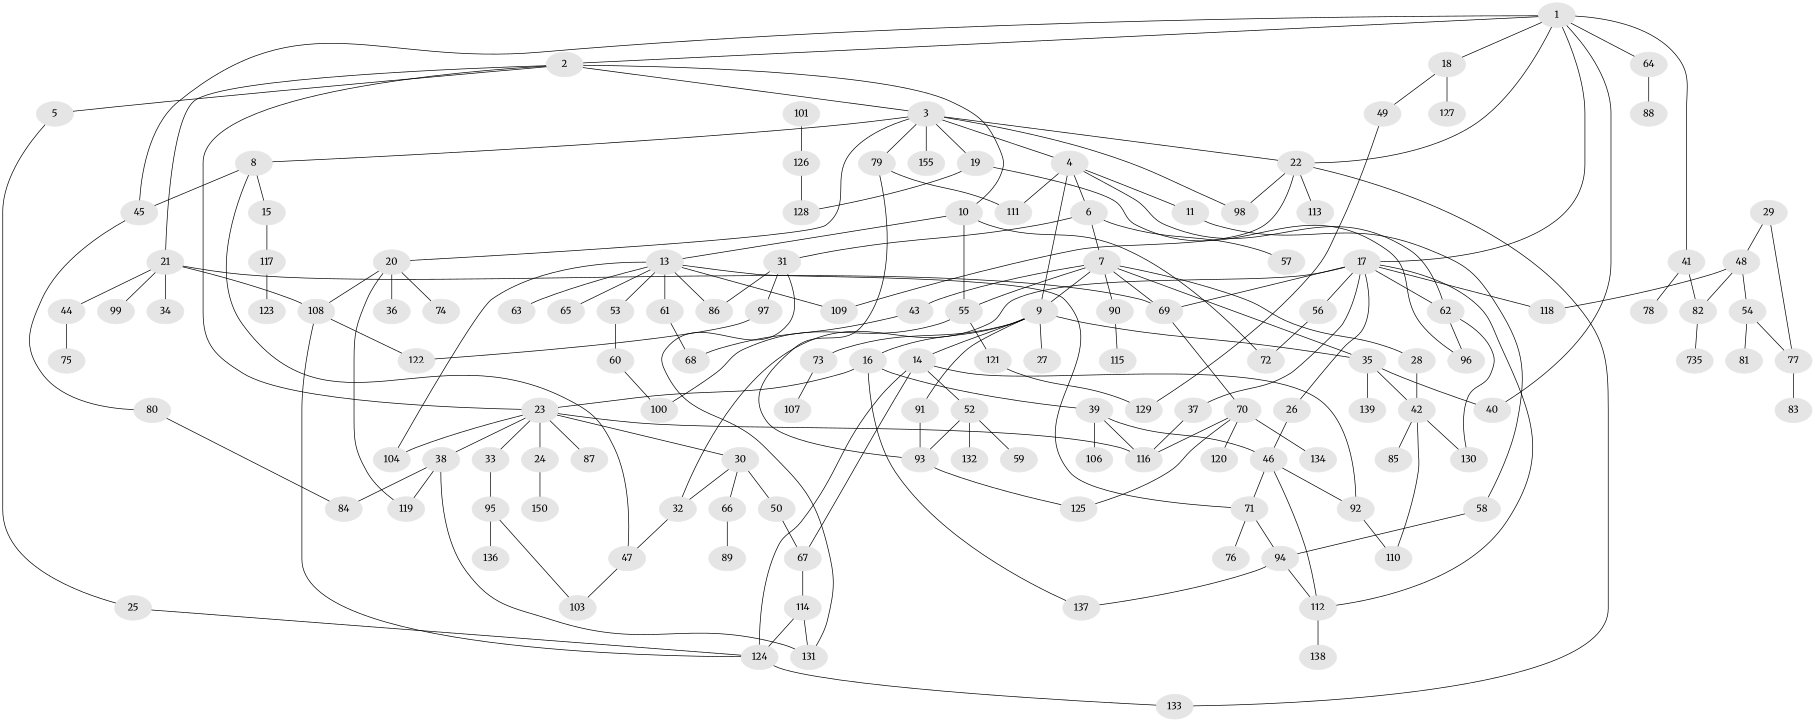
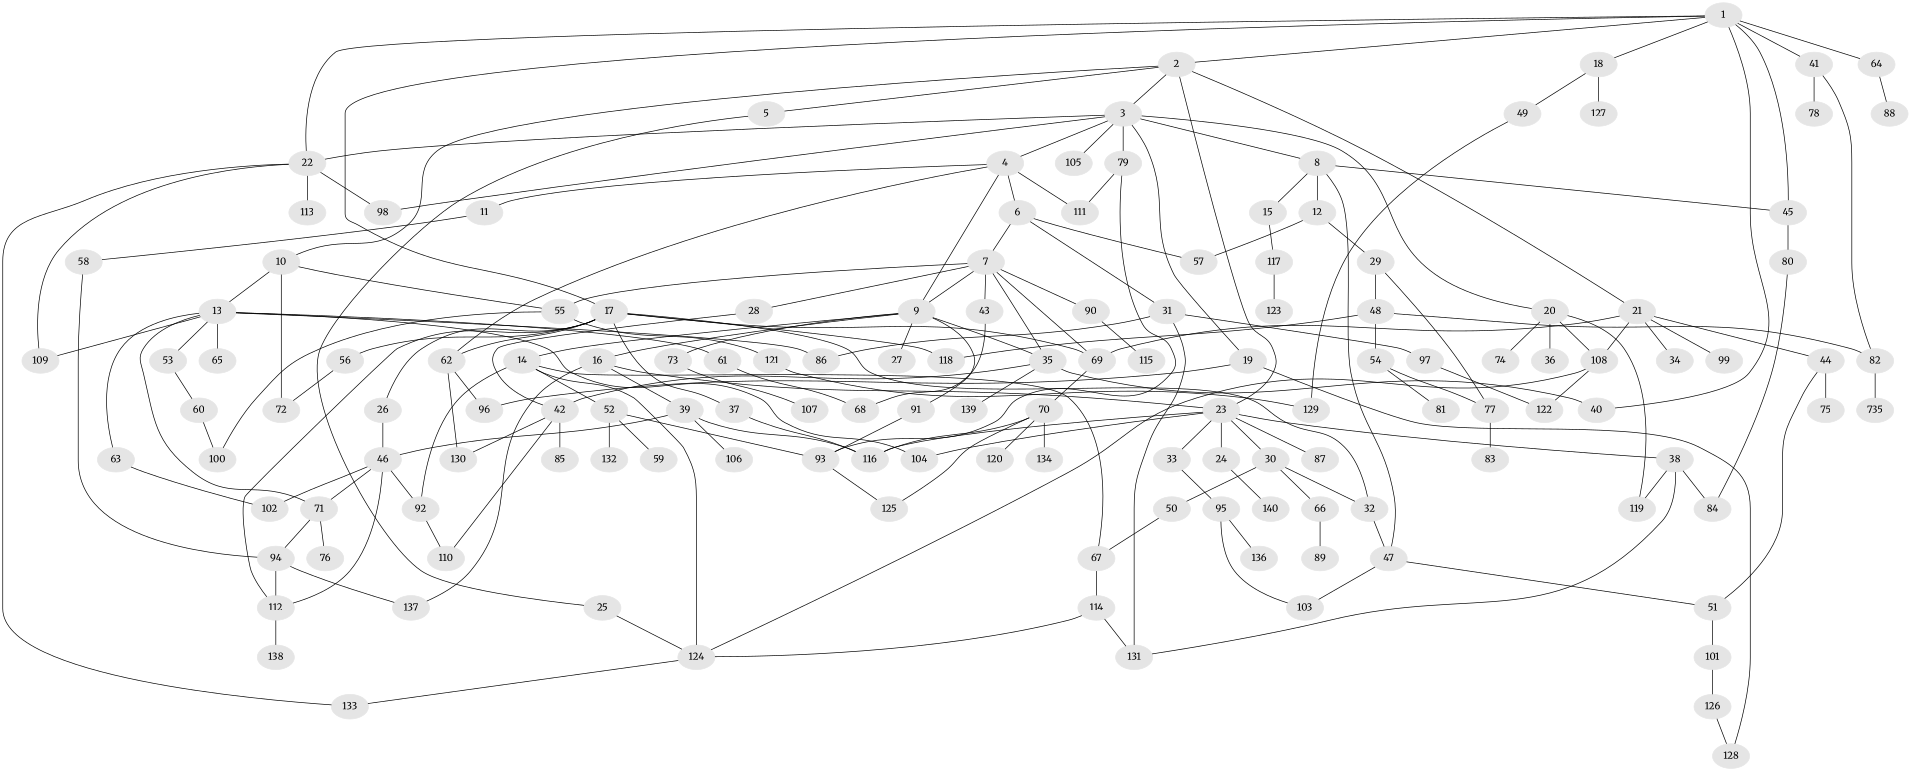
(926, 163) -> (1074, 163)
none -> (1317, 213)
none -> (270, 509)
(540, 509) -> (1271, 509)
none -> (1713, 608)
